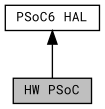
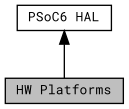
(52, 91) -> (64, 91)
